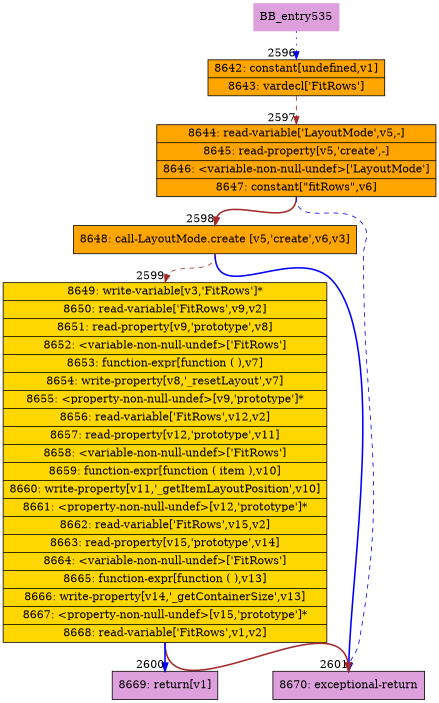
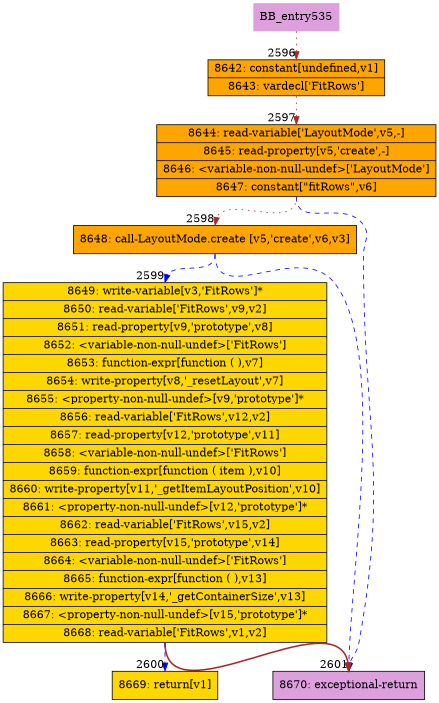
(296, 41) -> (296, 41)
(296, 106) -> (296, 106)
(260, 212) -> (260, 212)
(194, 268) -> (194, 268)
(362, 402) -> (362, 402)
(165, 657) -> (165, 657)
(165, 685) -> (165, 685)
